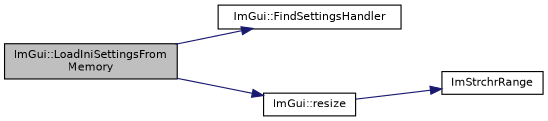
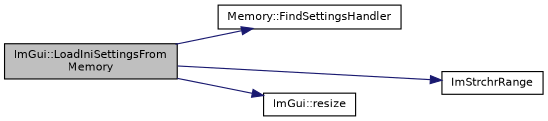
(310, 17) -> (310, 17)
(393, 95) -> (304, 73)
